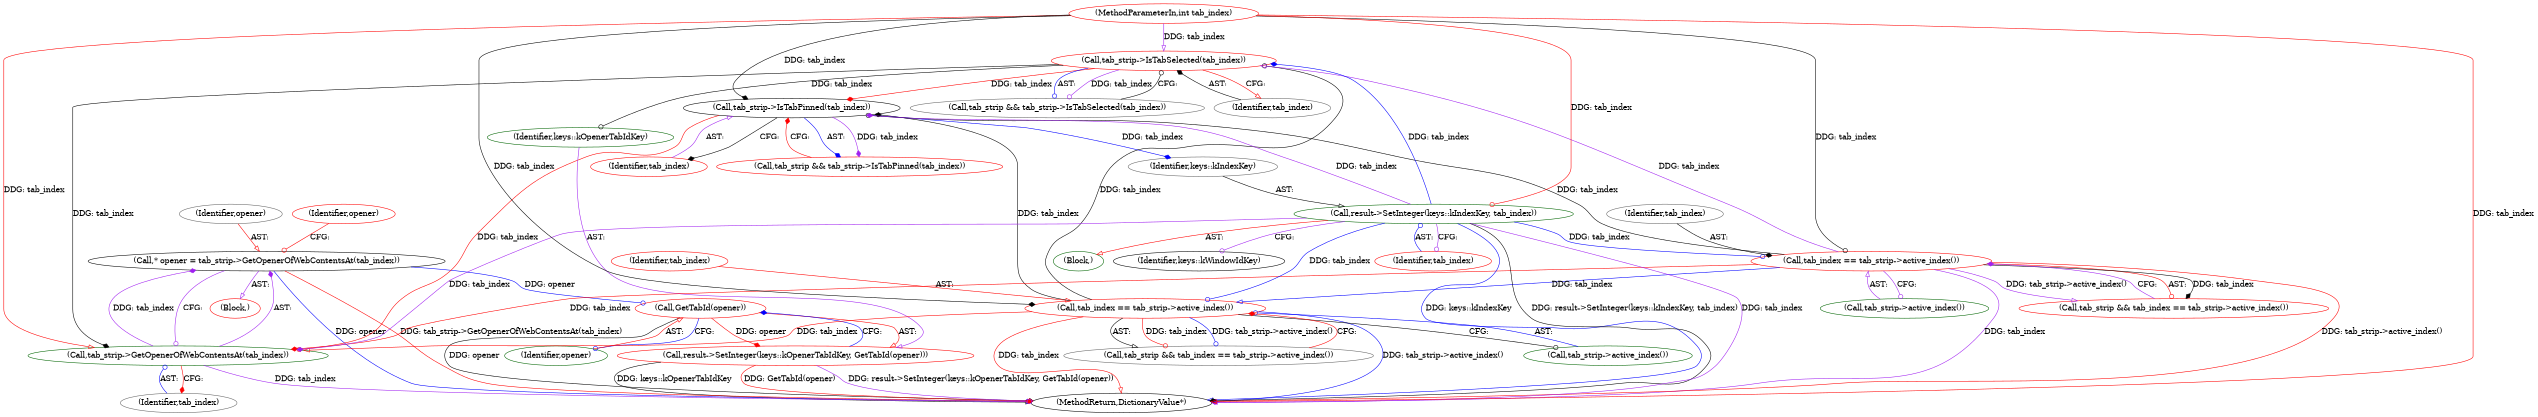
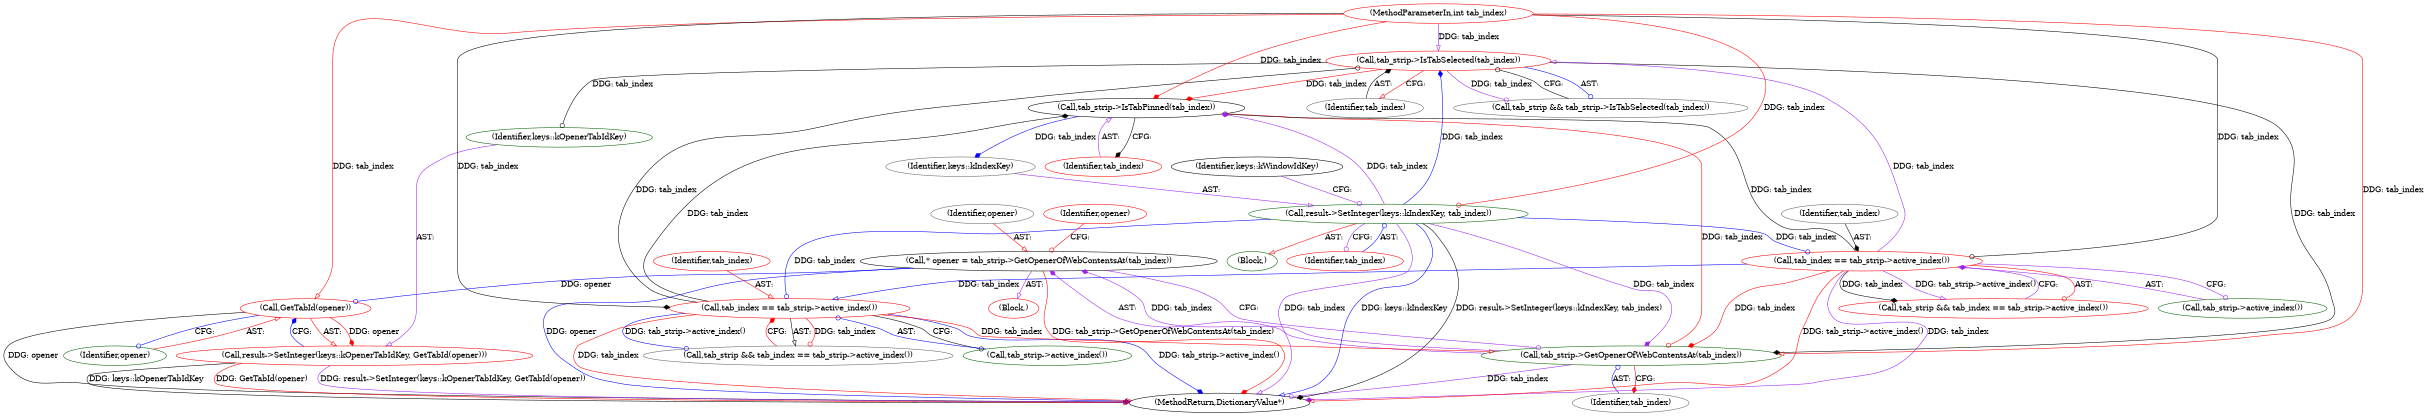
(887, 29) -> (1269, 48)
(860, 167) -> none
(1280, 195) -> (1161, 190)
(2473, 229) -> (610, 27)
(1283, 232) -> (1319, 190)
